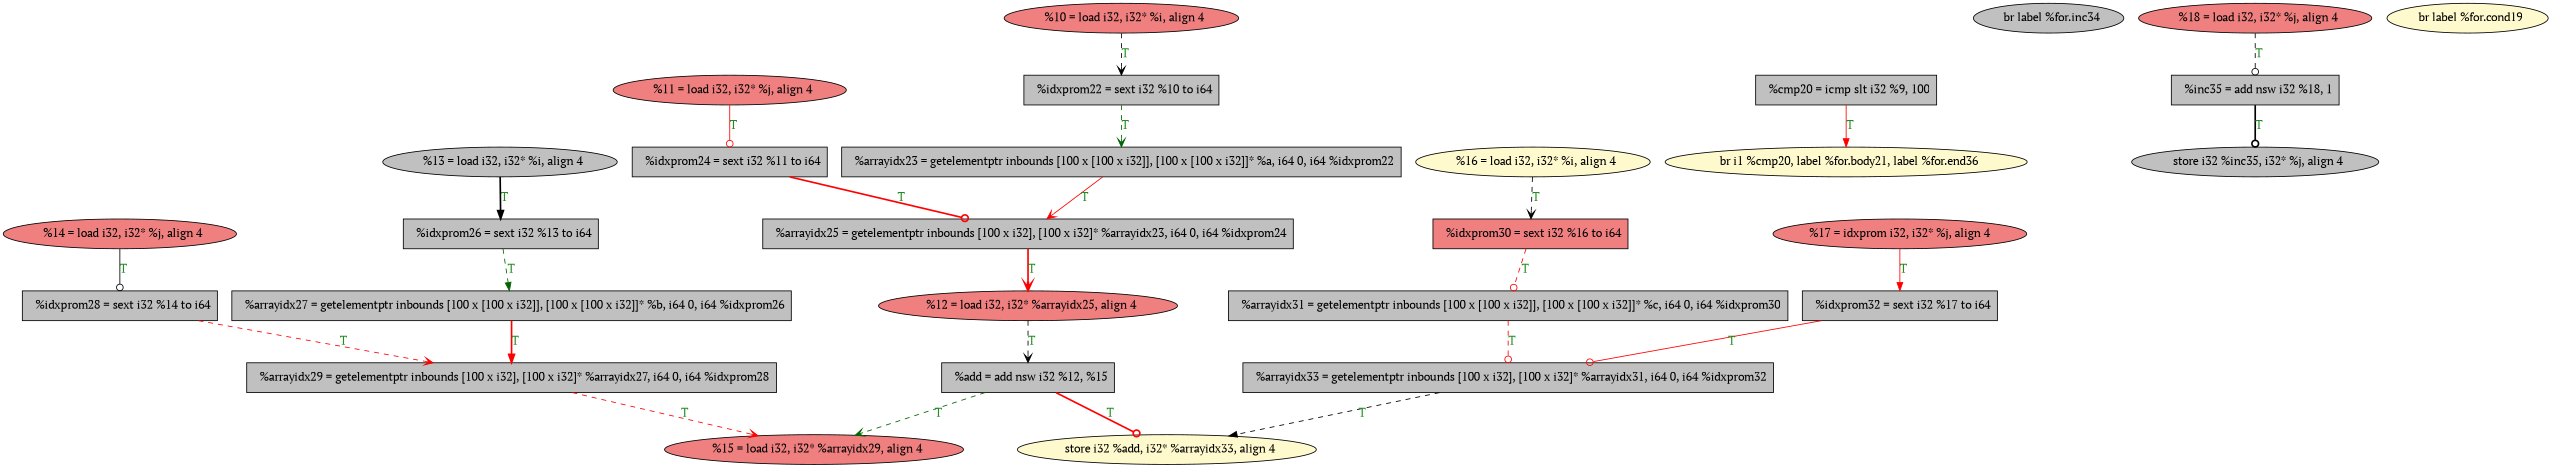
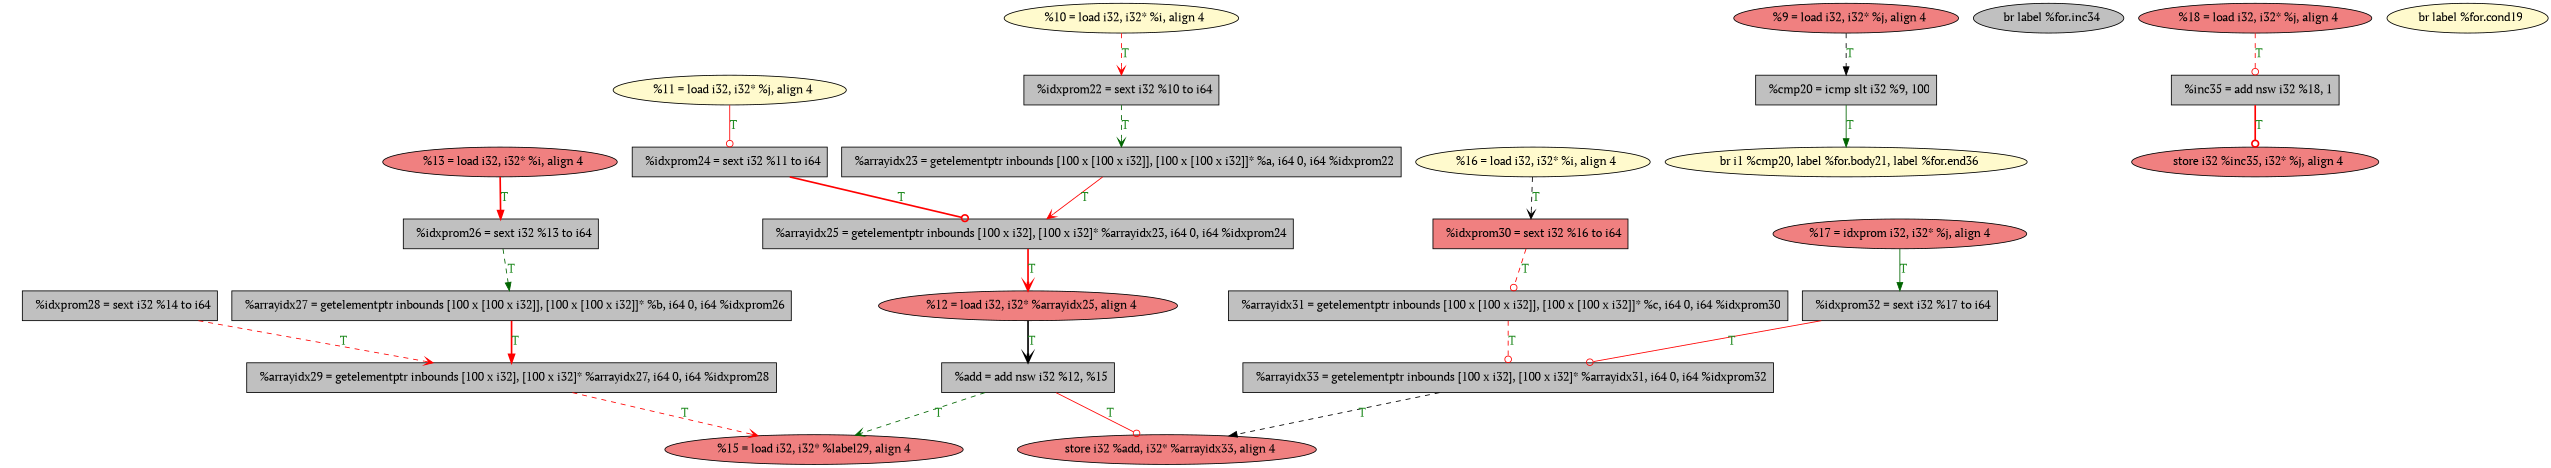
(1121, 18) -> (1121, 18)
none -> (1846, 18)
(1121, 50) -> (1121, 50)
(2255, 51) -> (2255, 51)
(730, 90) -> (730, 90)
(1846, 122) -> (1846, 122)
(2255, 123) -> (2255, 123)
(500, 162) -> (500, 162)
(2255, 162) -> (2255, 162)
(500, 194) -> (500, 194)
(120, 234) -> none
(1900, 266) -> (1900, 266)
(1028, 338) -> (1028, 338)
(1095, 412) -> (1095, 412)
(814, 450) -> (814, 450)
(1167, 450) -> (1167, 450)
